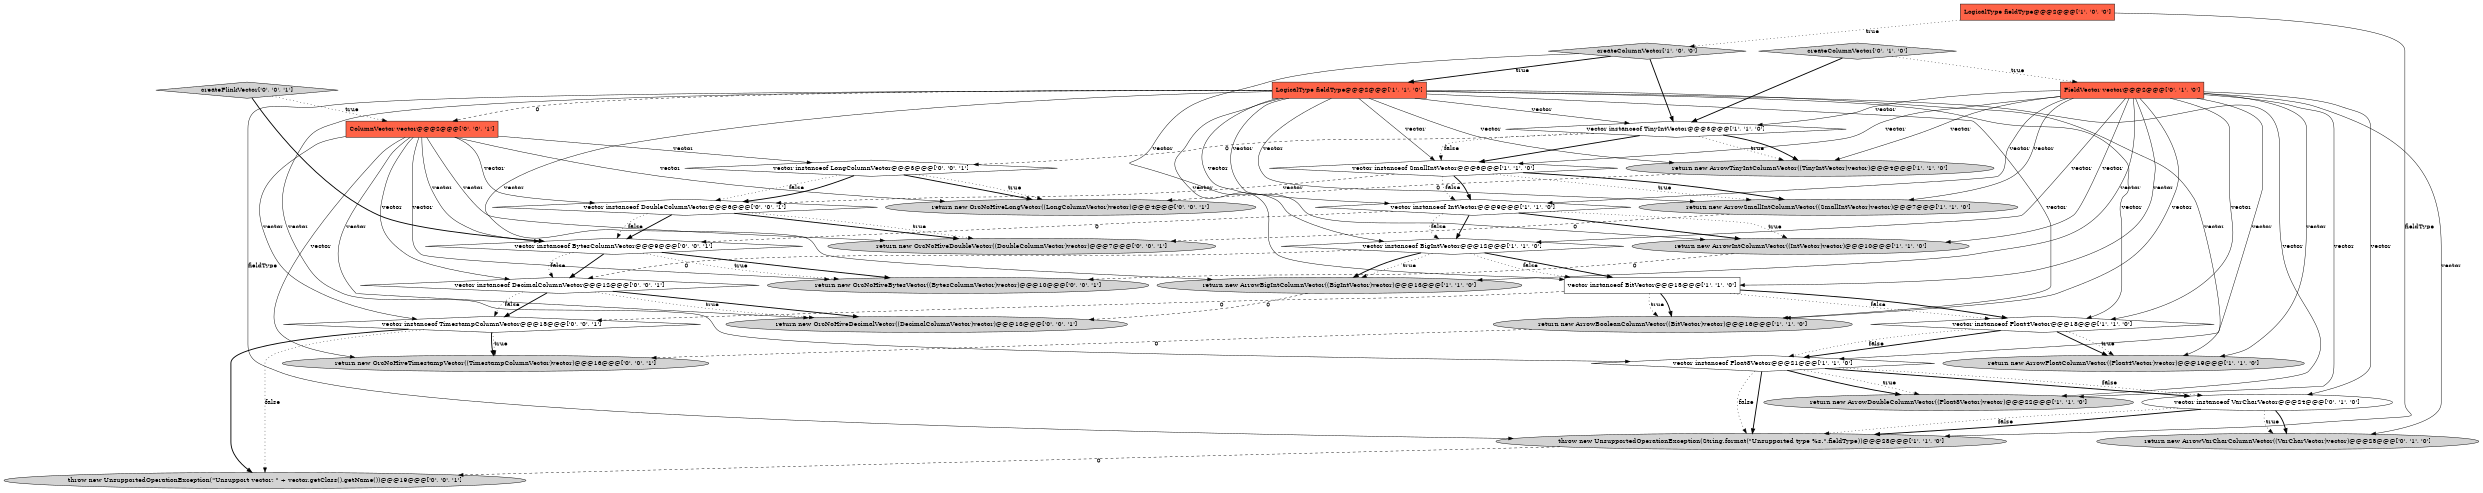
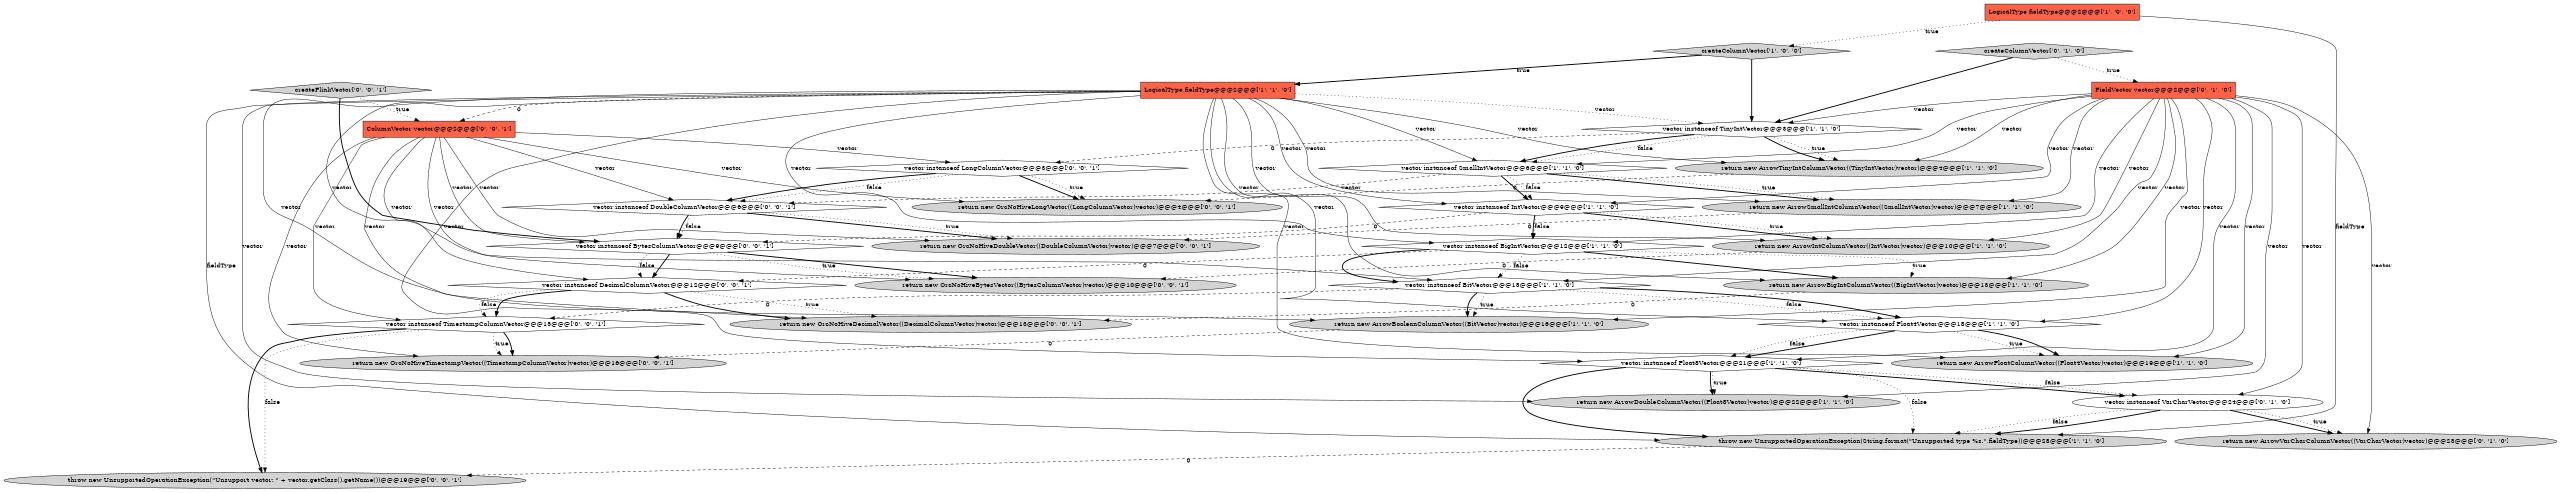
(1210, 98) -> (911, 216)
(1520, 111) -> (1497, 105)
(1652, 285) -> (1490, 285)
